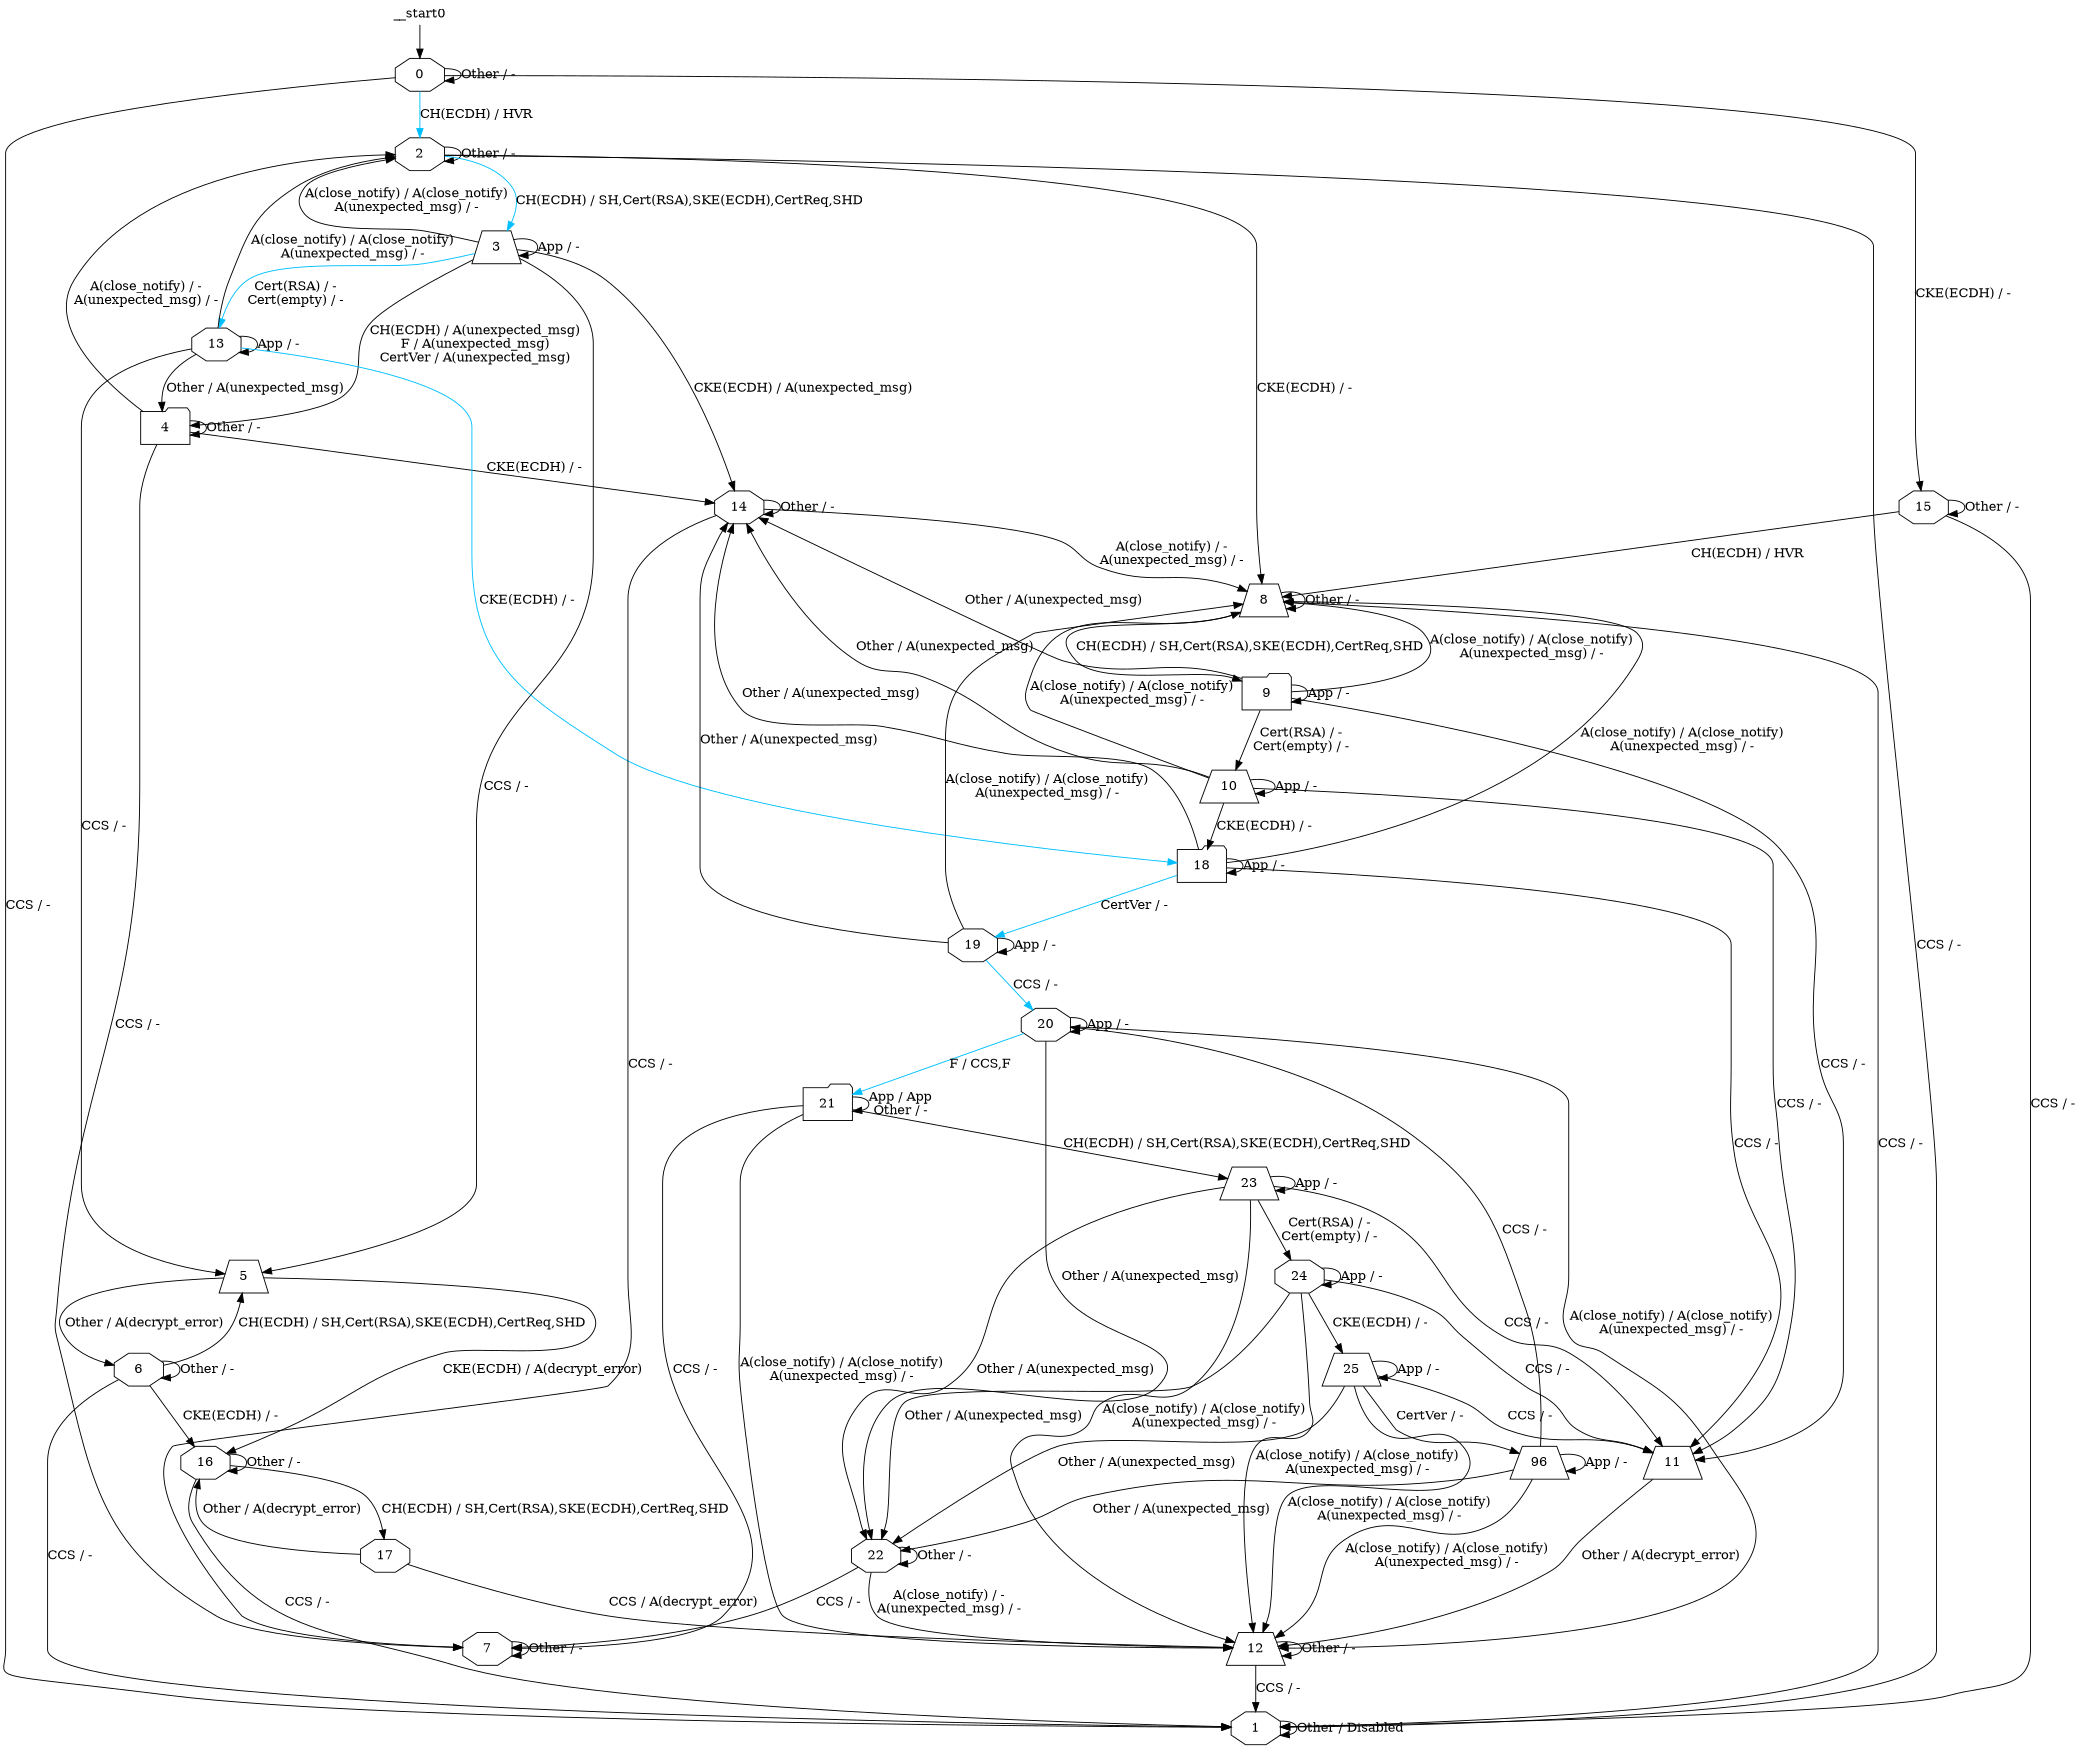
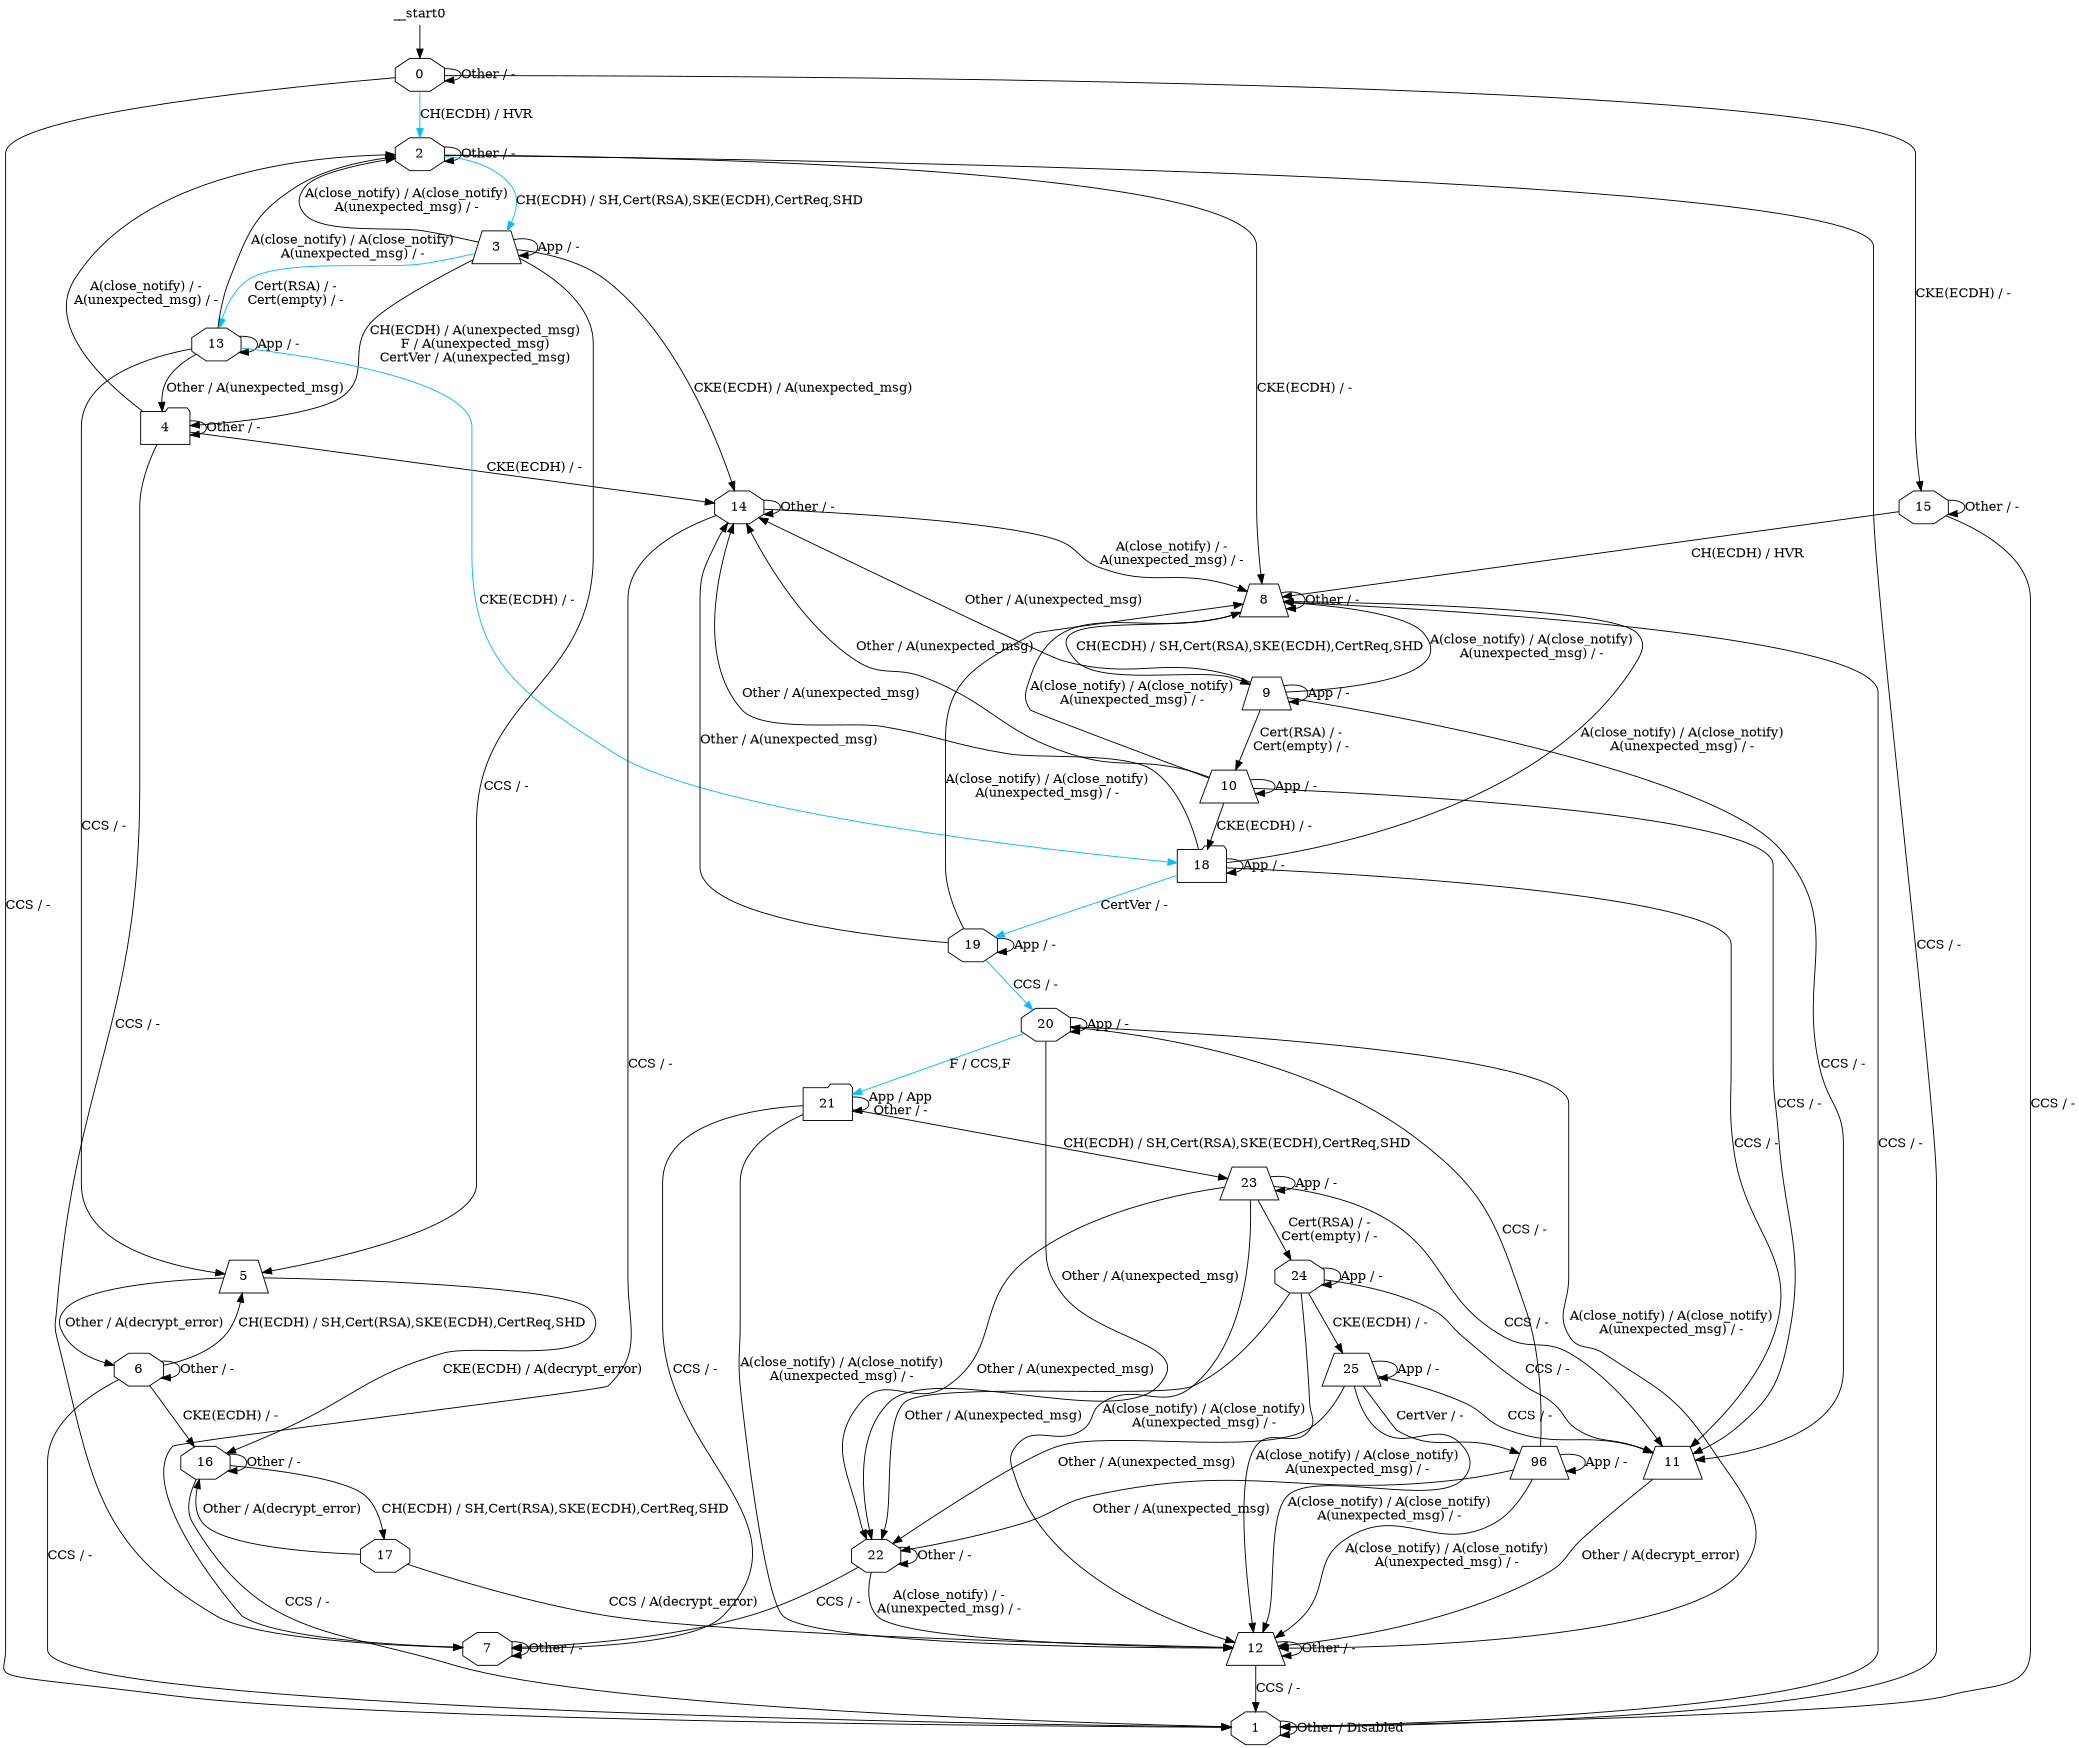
(1267, 694) -> (1267, 694)
